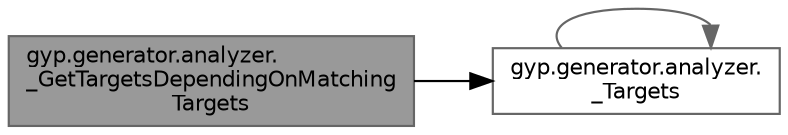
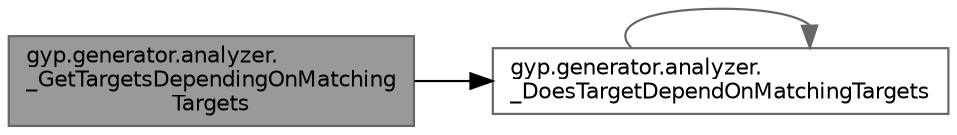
(636, 81) -> (721, 81)
